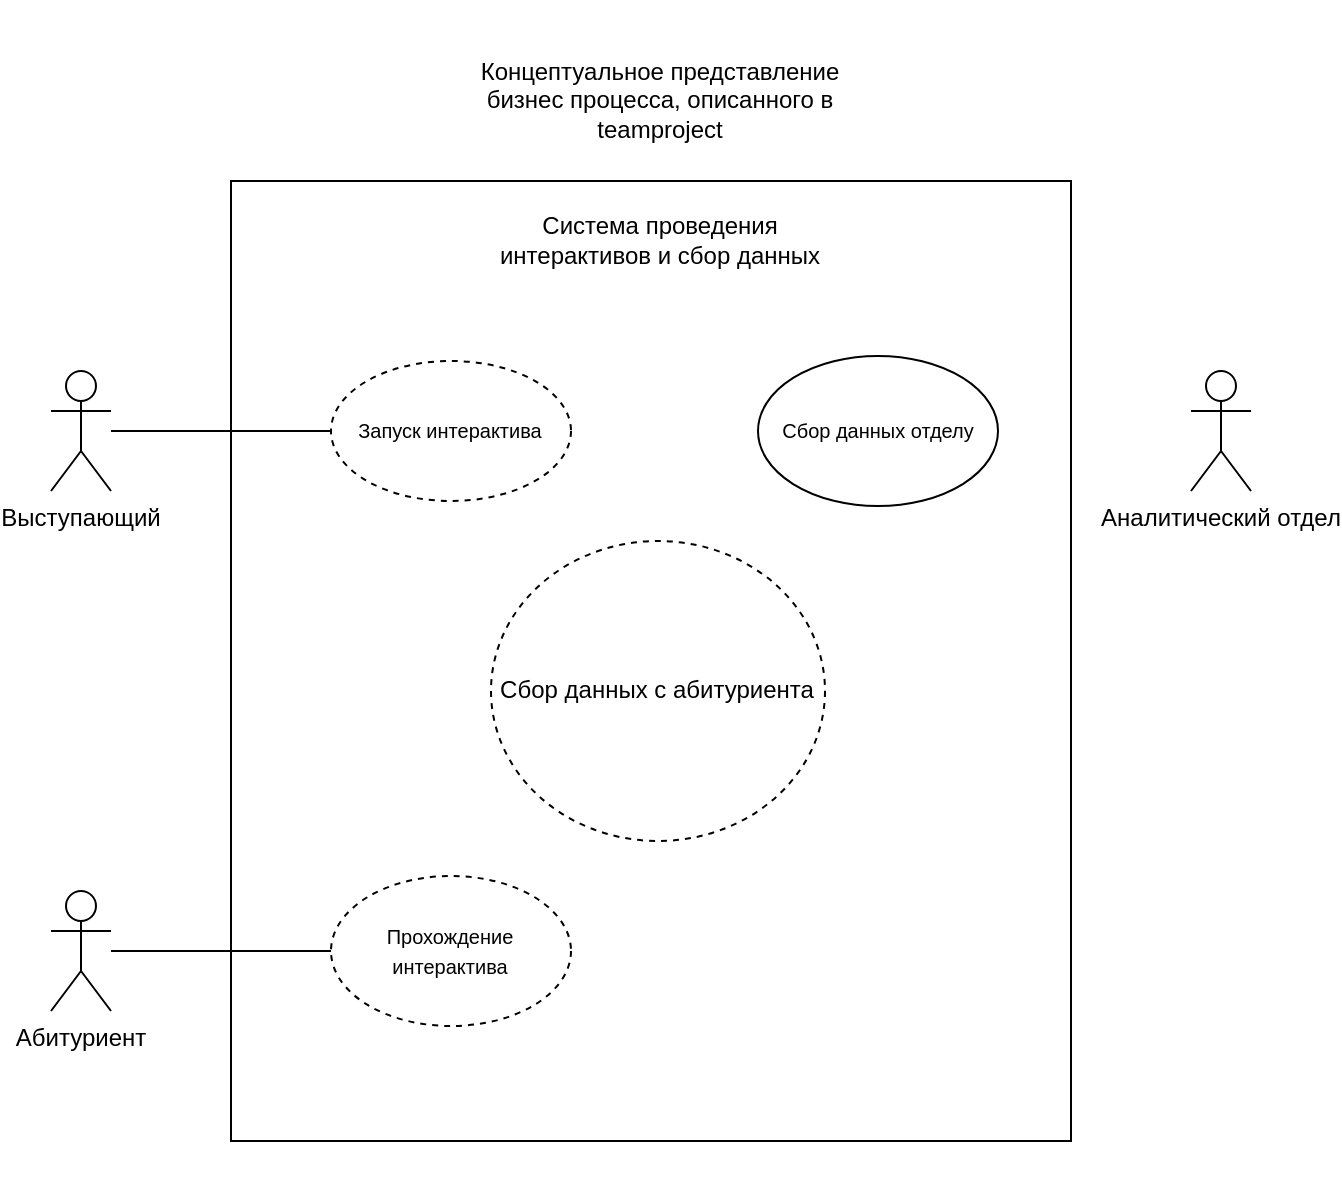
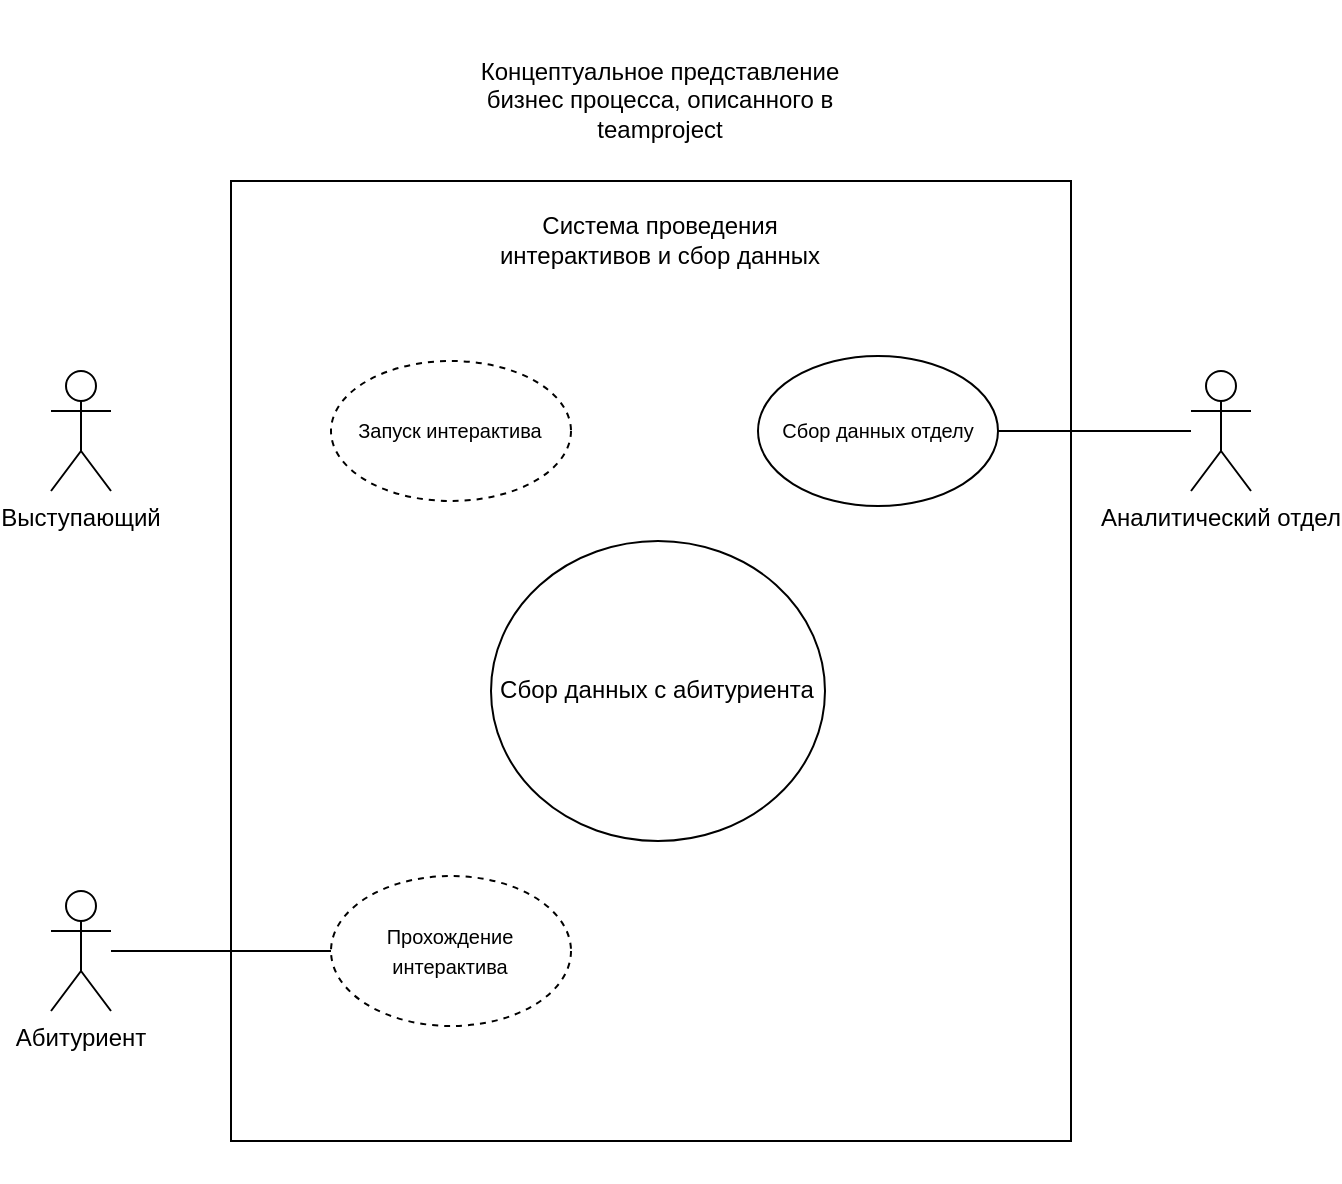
(221, 431) -> none
none -> (1094, 431)
(658, 691) -> (658, 691)
